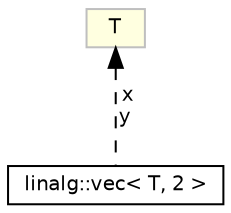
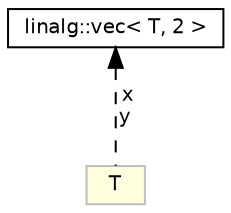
(116, 117) -> (116, 117)
